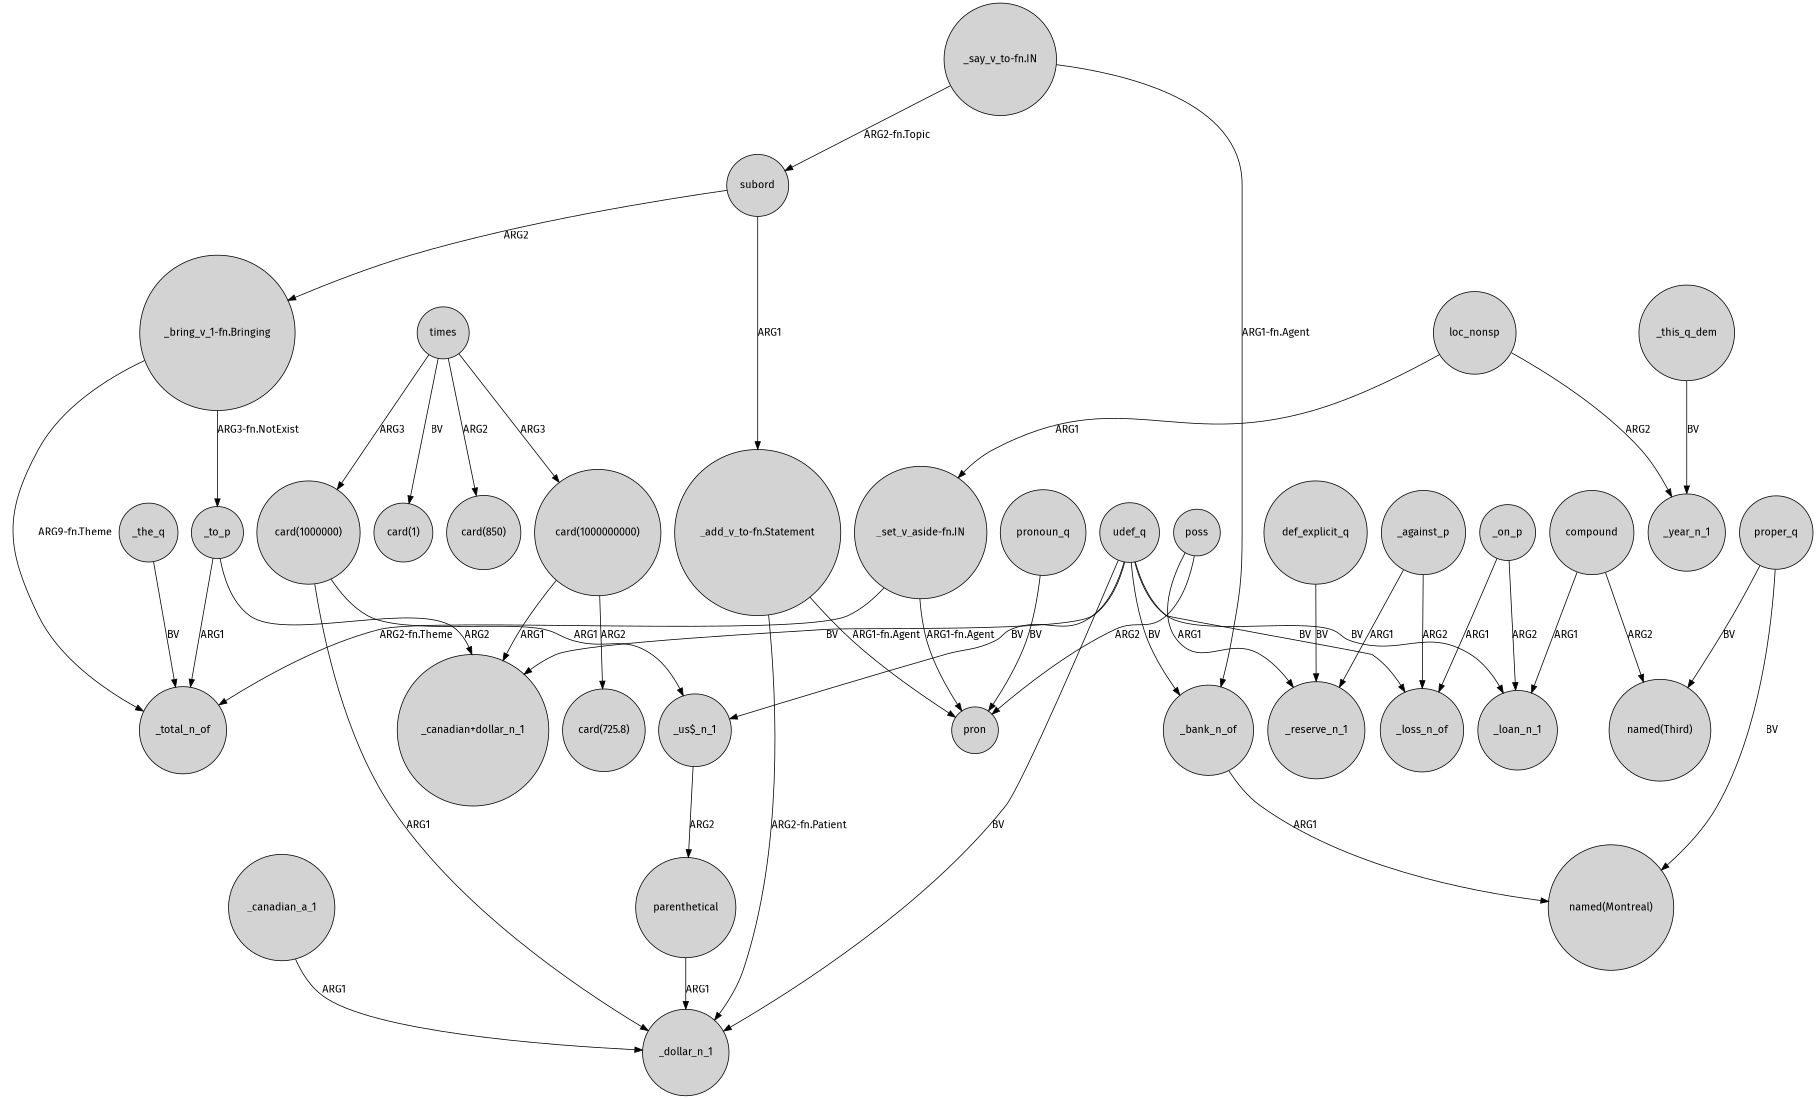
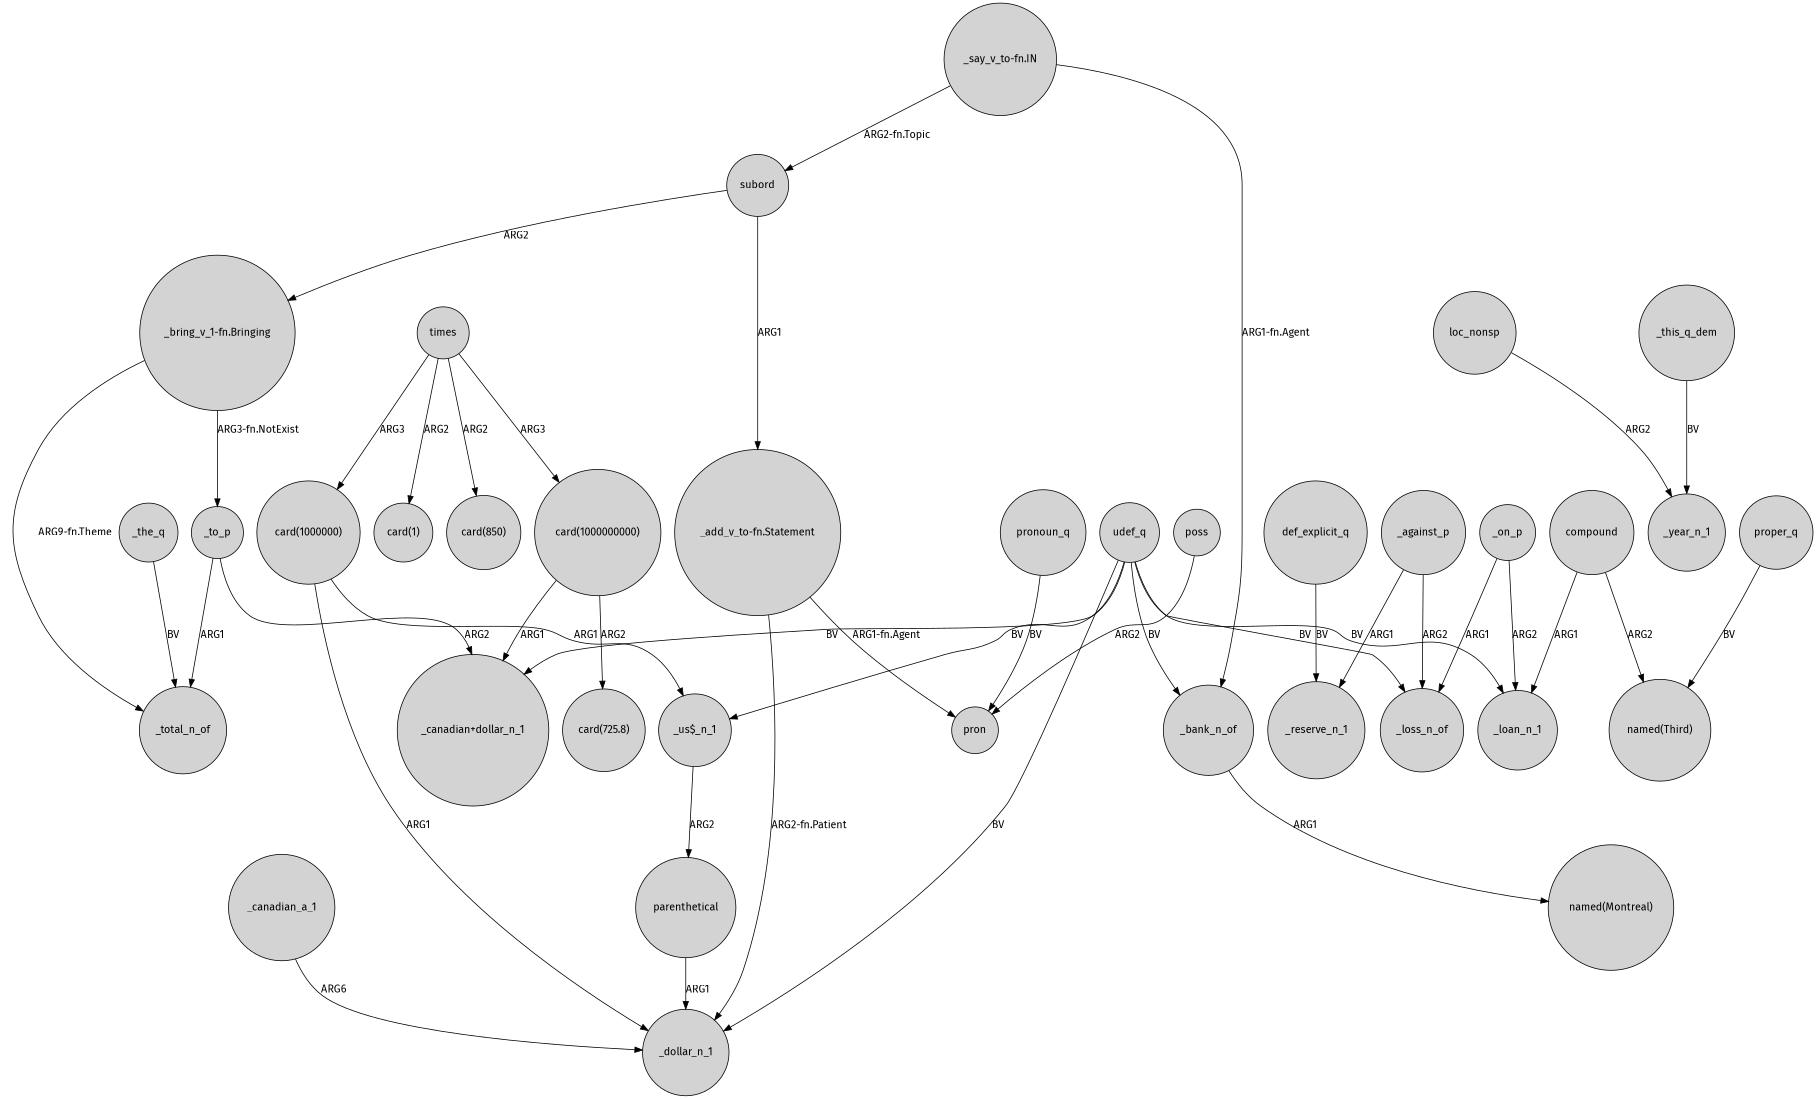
(437, 430) -> (437, 430)
(921, 533) -> none
(1191, 650) -> none
(1749, 728) -> none
(334, 990) -> (334, 990)
